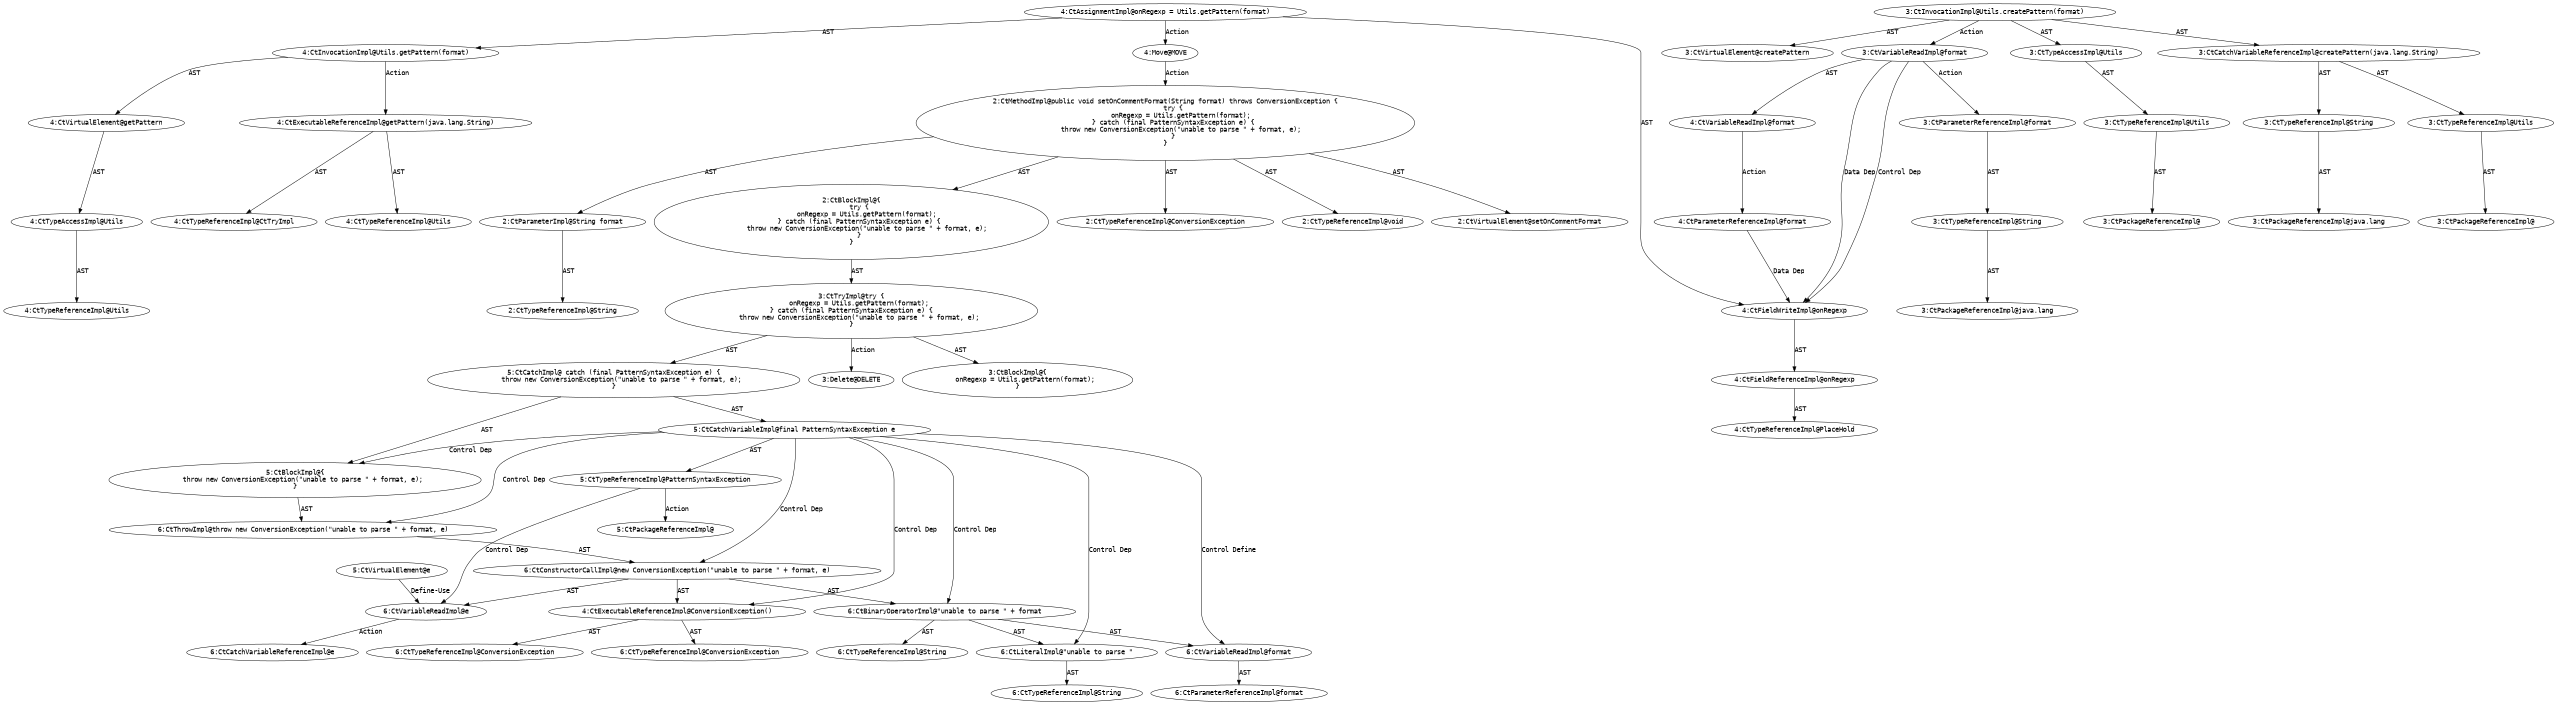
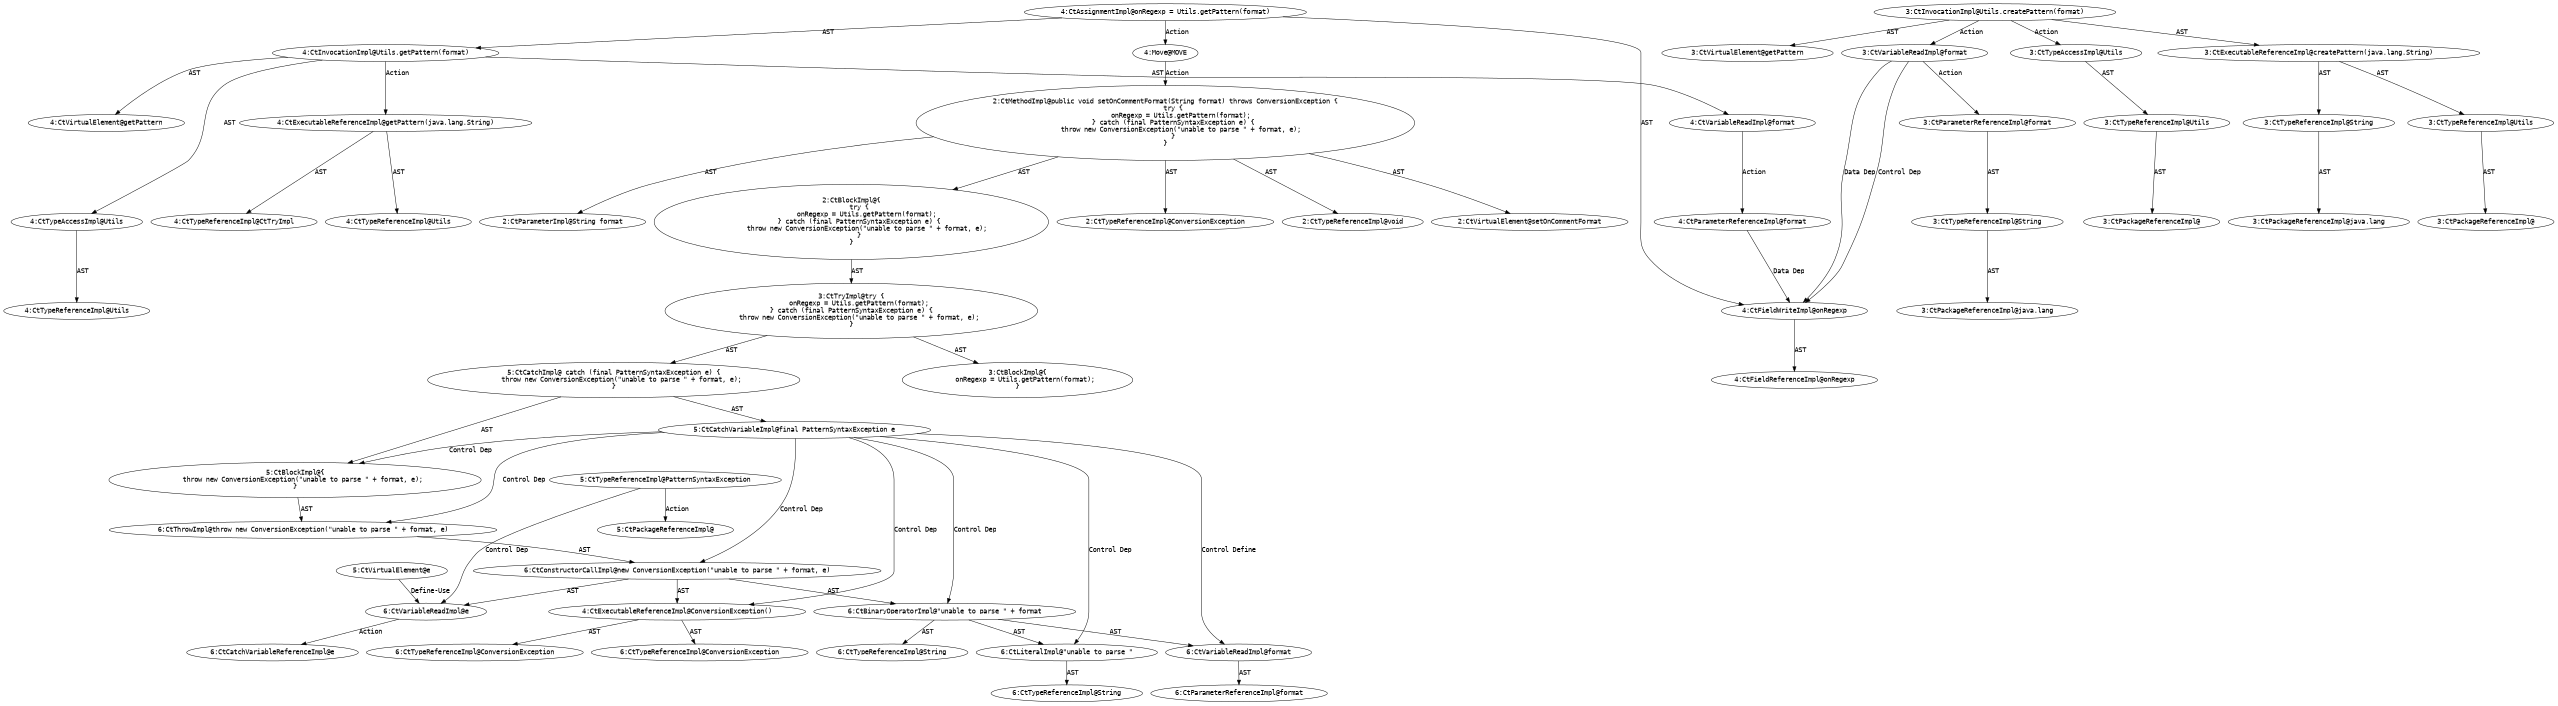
(2046, 33) -> (2046, 33)
(1748, 53) -> (1748, 53)
(2319, 53) -> (2319, 53)
(1807, 78) -> (1108, 76)
(92, 170) -> (204, 124)
(563, 311) -> none
(851, 380) -> none
(1794, 430) -> none
(732, 454) -> none
